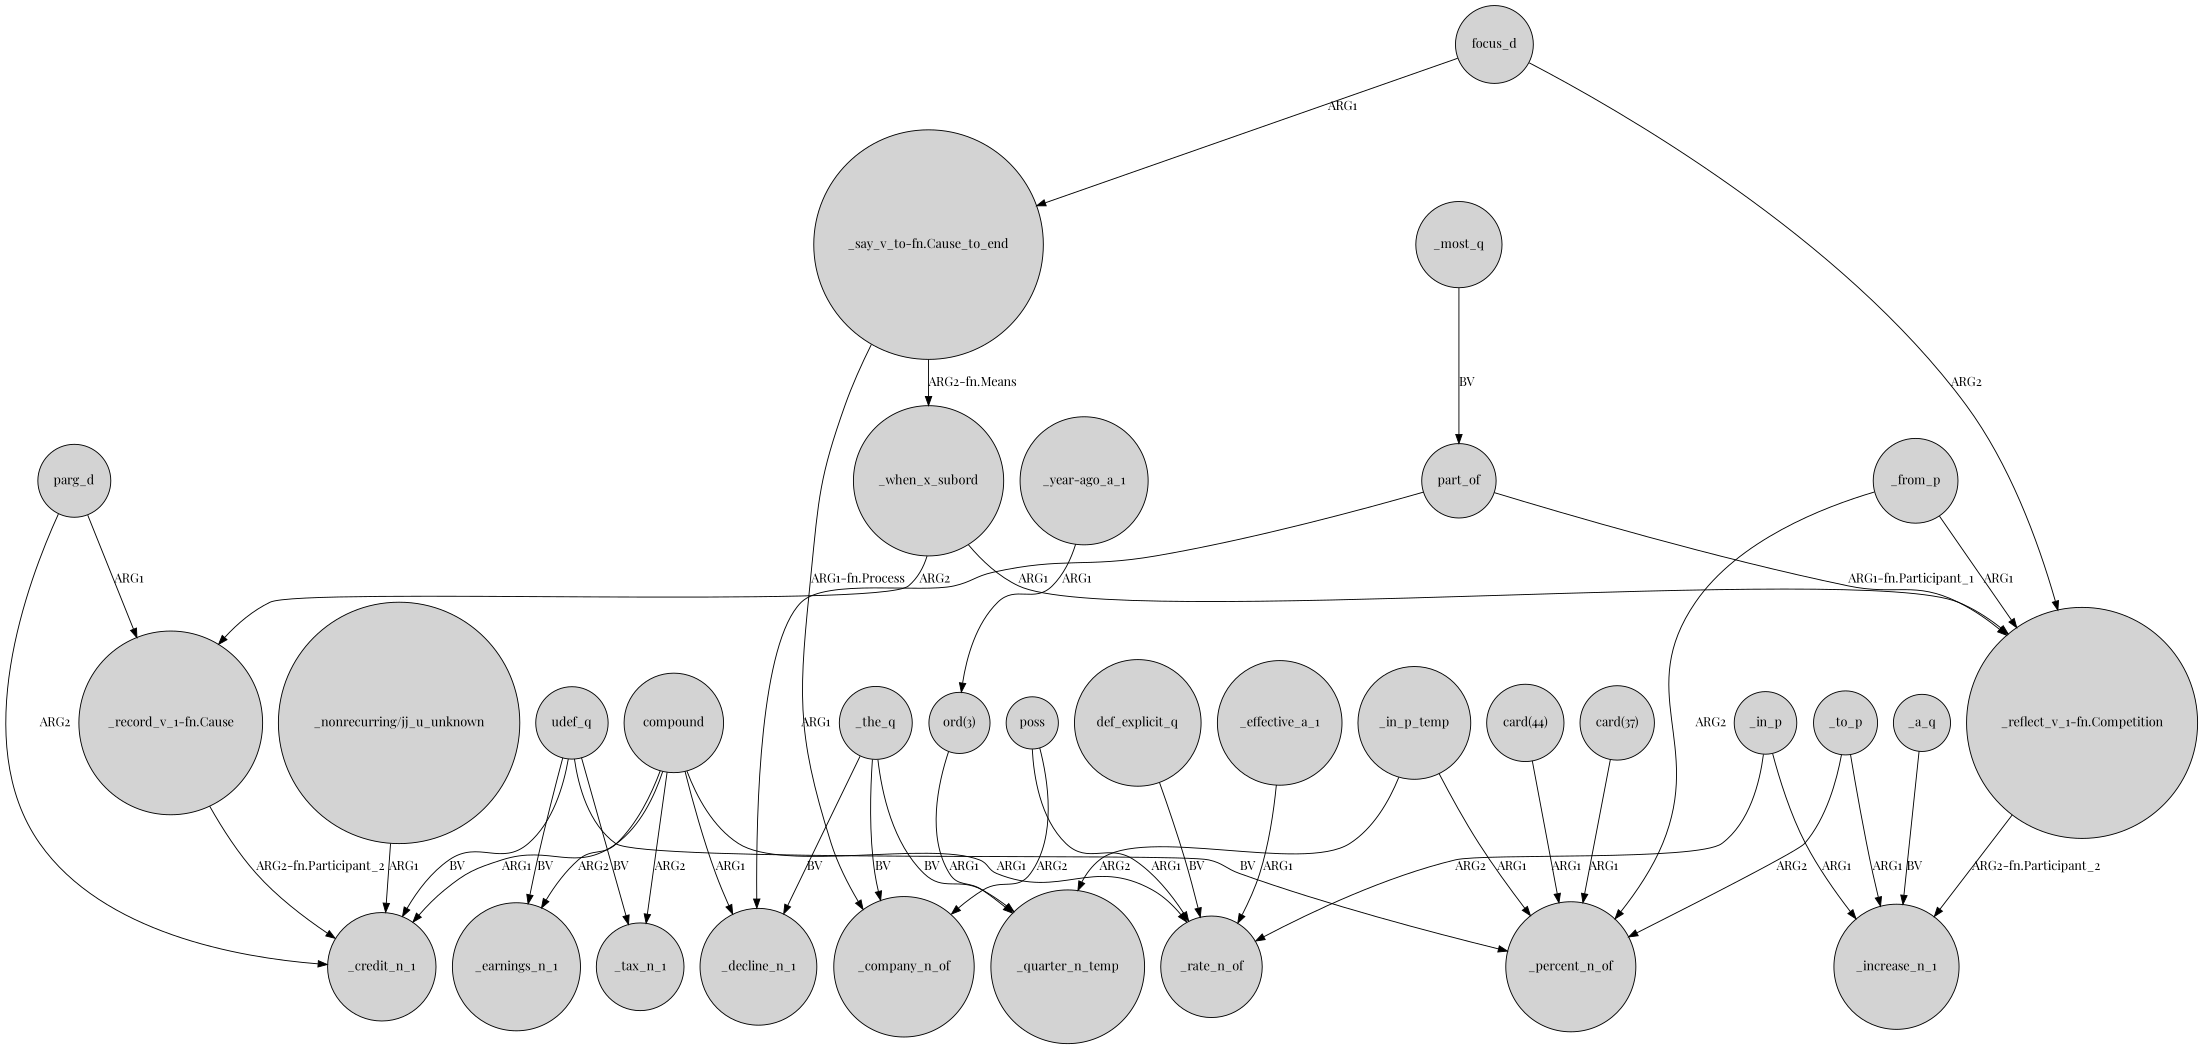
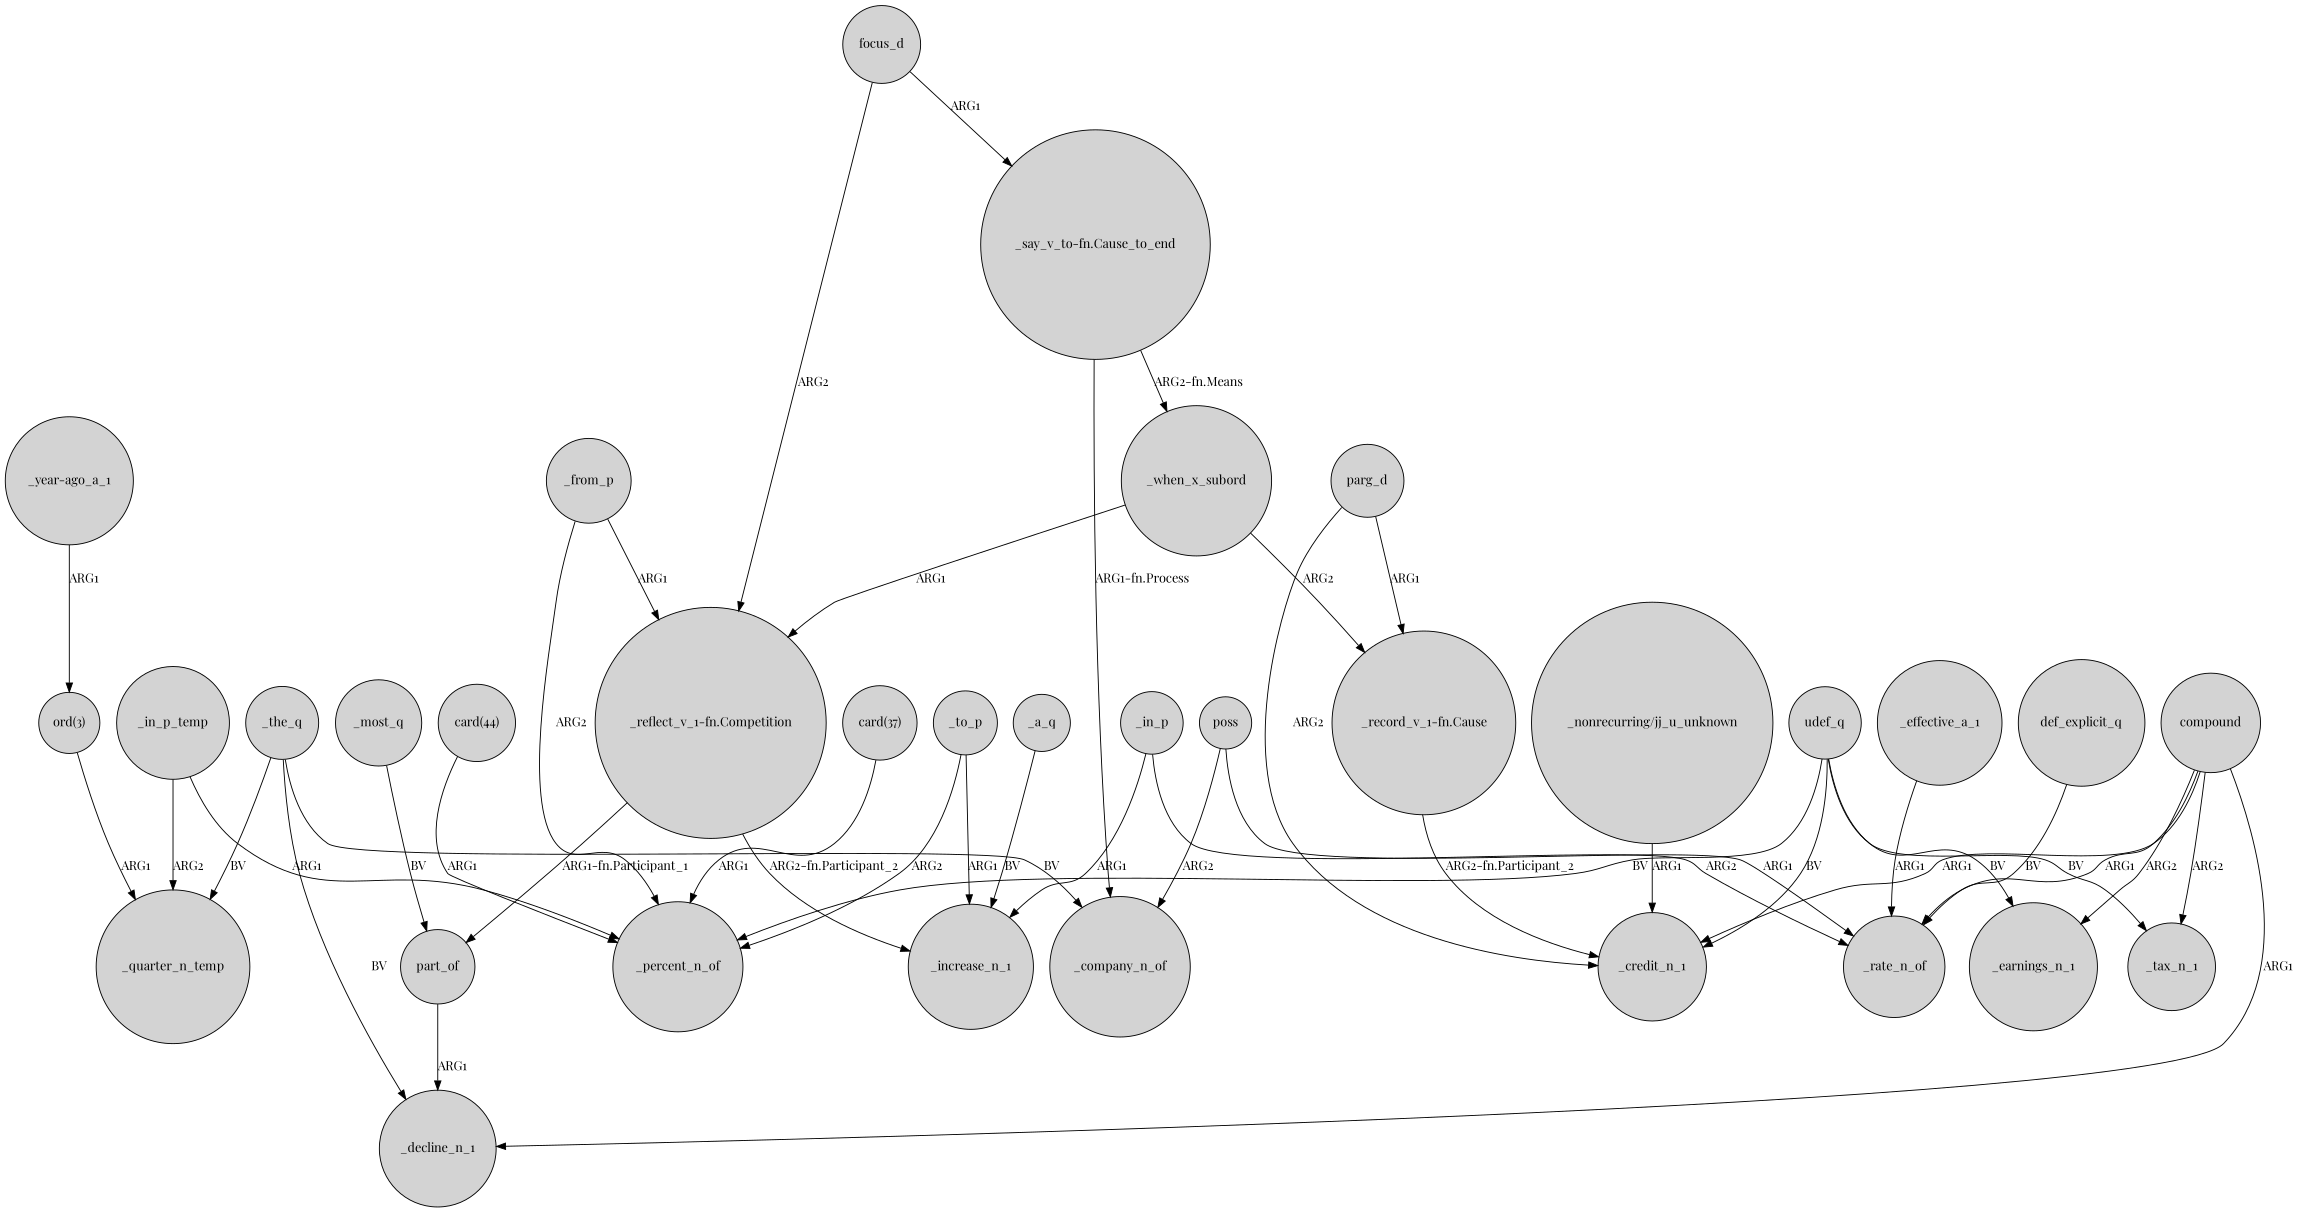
(1749, 563) -> (551, 871)
